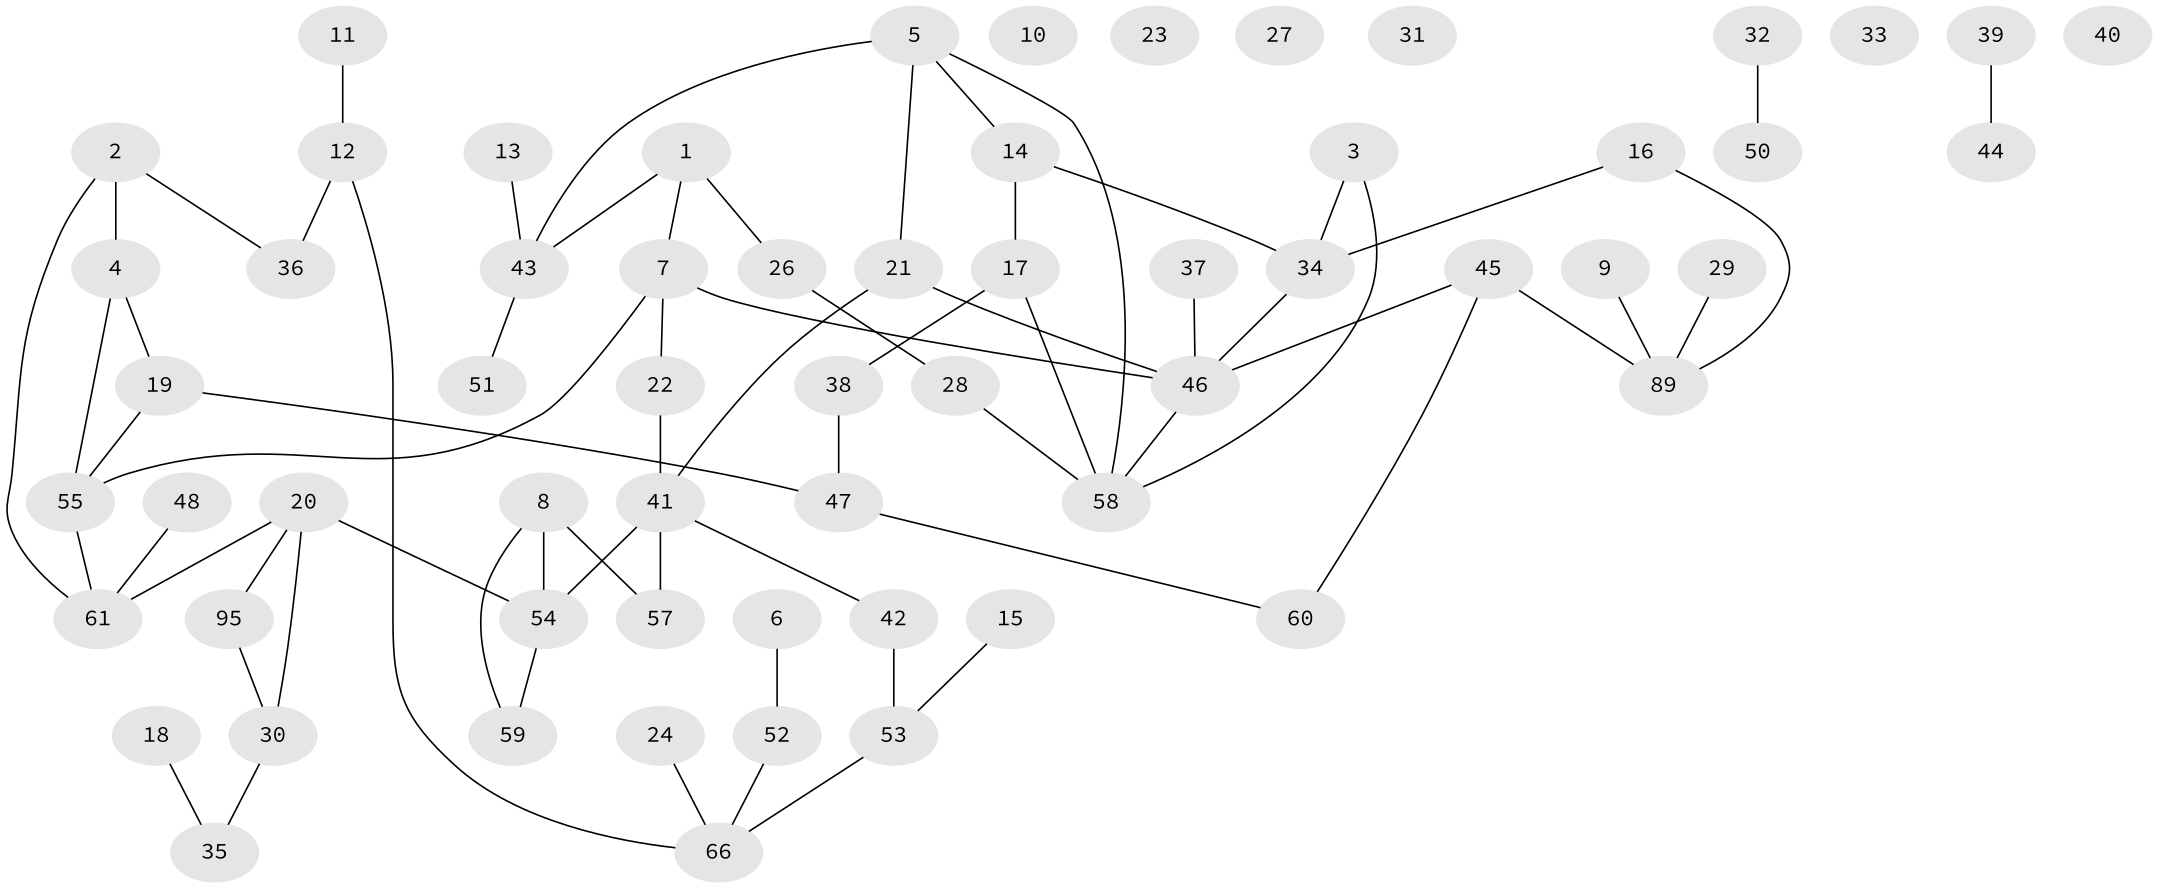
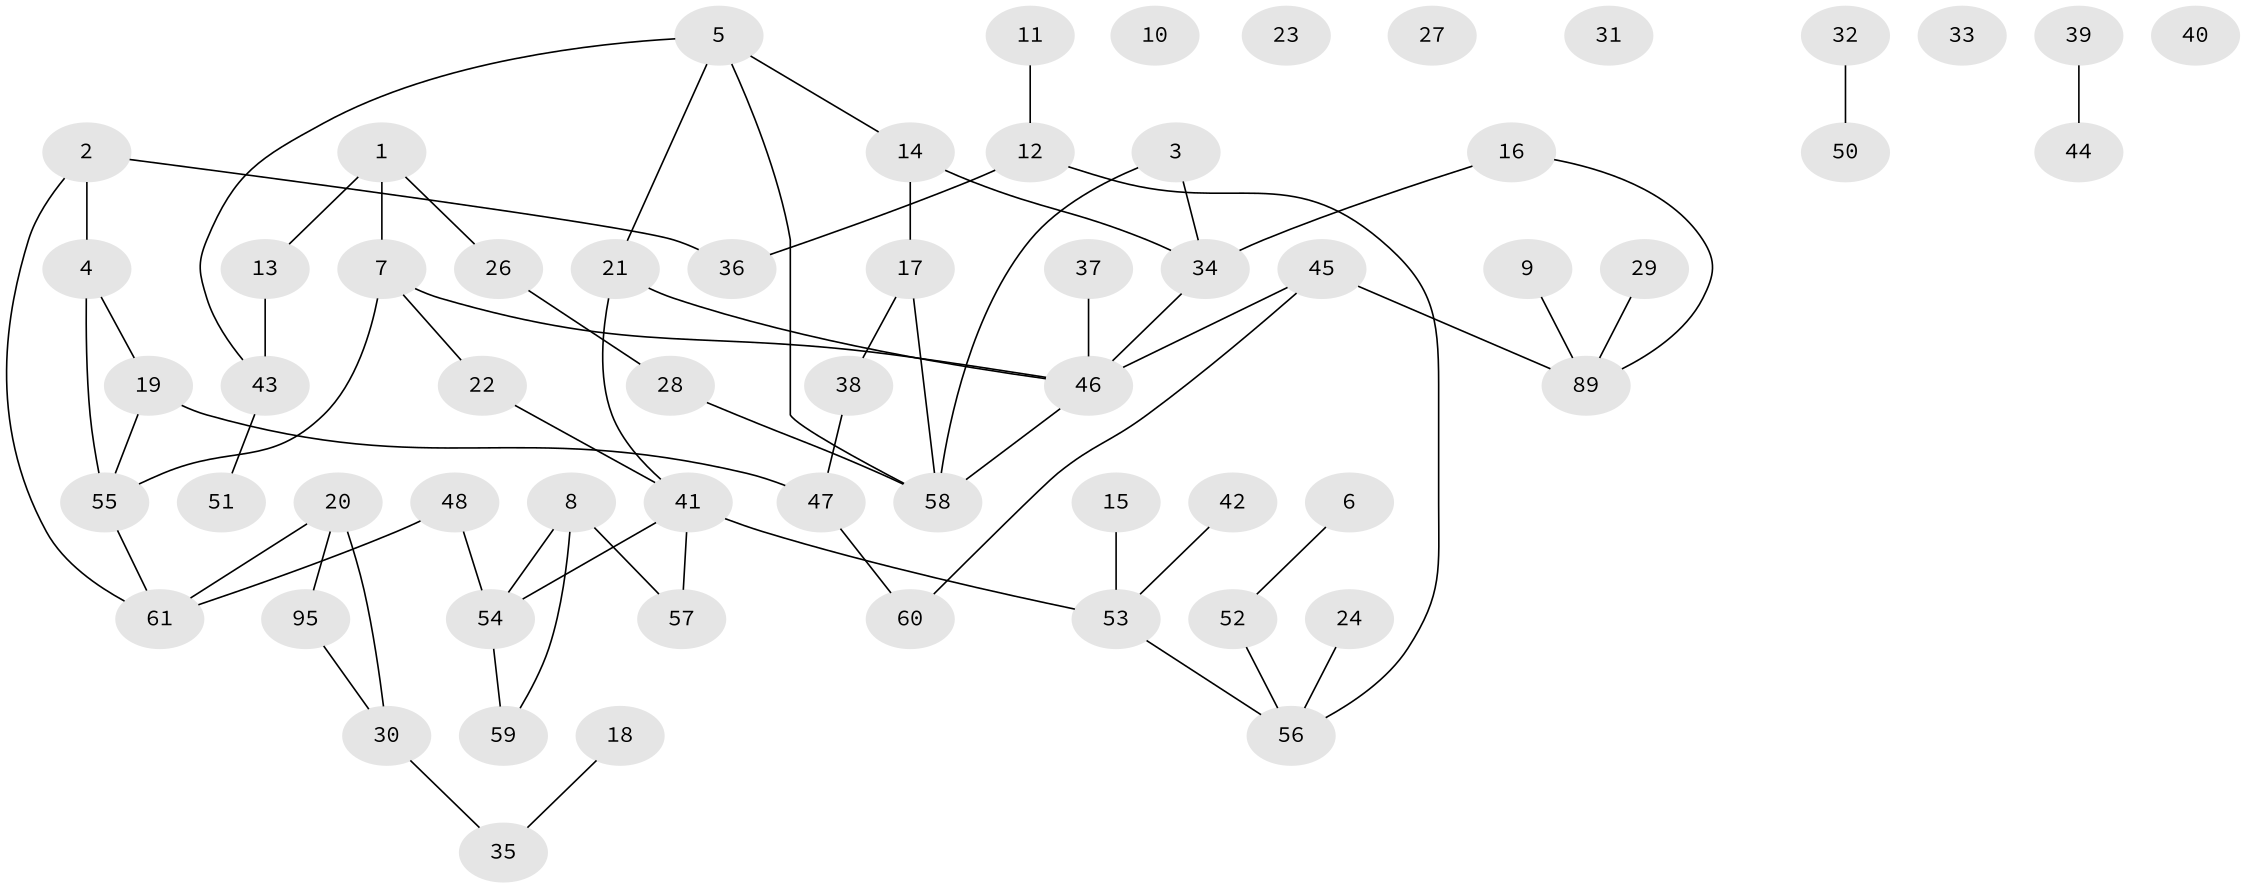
(605, 211) -> (324, 211)
(424, 561) -> (473, 561)
(777, 561) -> (899, 569)
(719, 853) -> (1291, 736)
